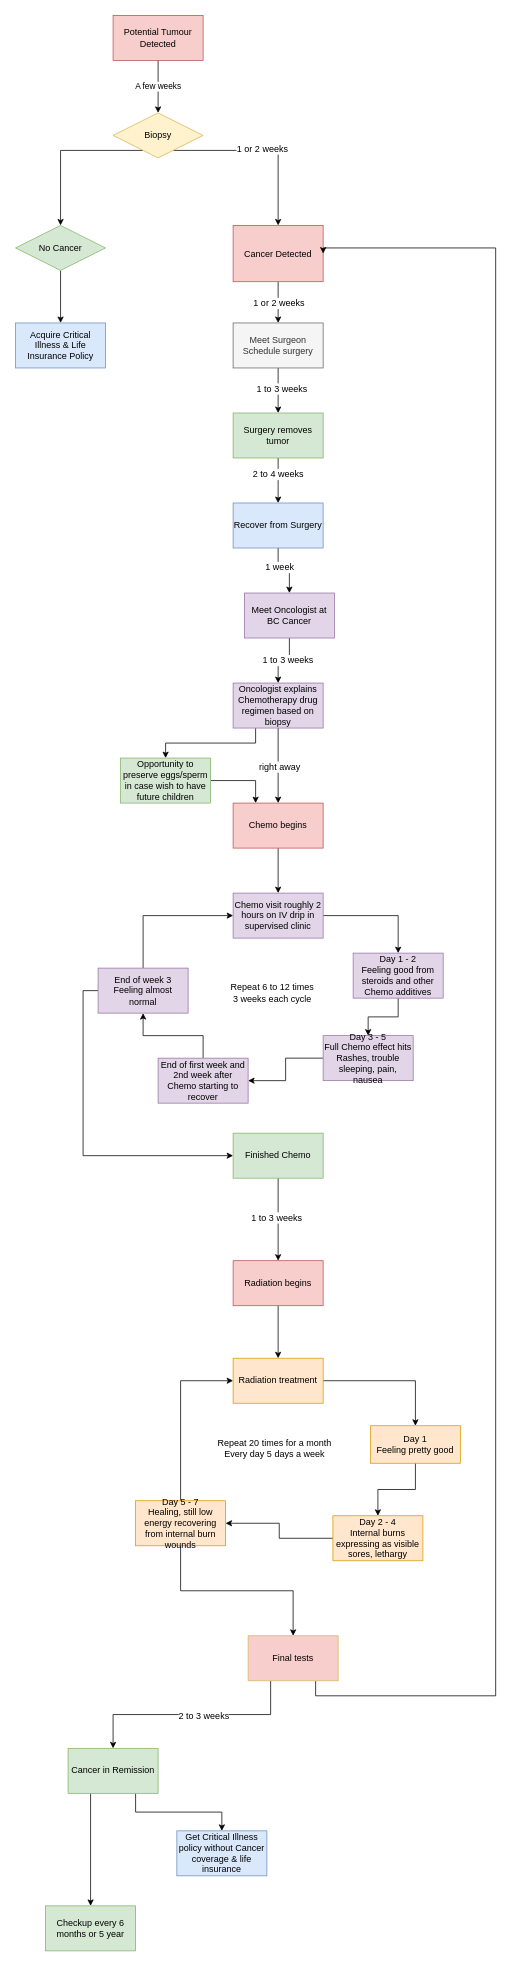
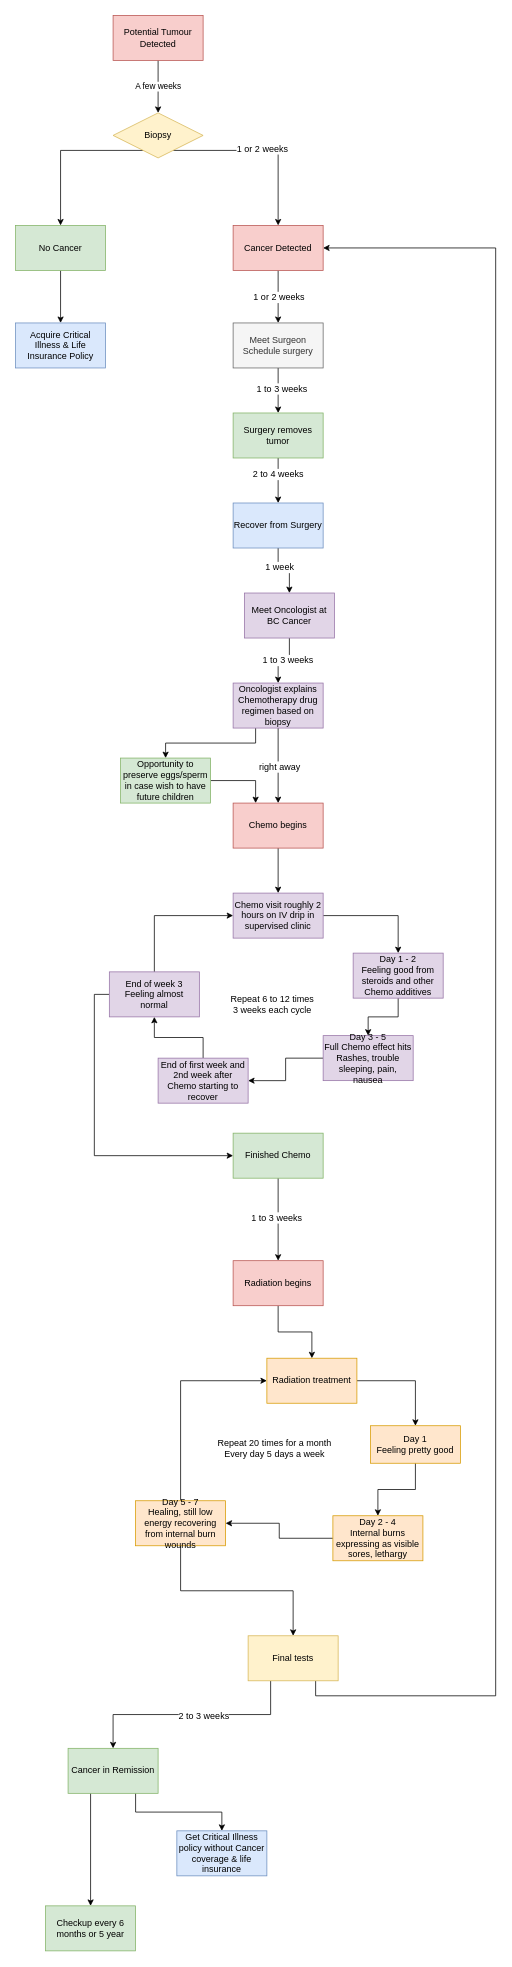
(60, 248) -> (60, 248)
(278, 254) -> (278, 248)
(143, 990) -> (154, 994)
(272, 993) -> (272, 1004)
(278, 1380) -> (312, 1380)
(293, 1658) -> (293, 1658)
